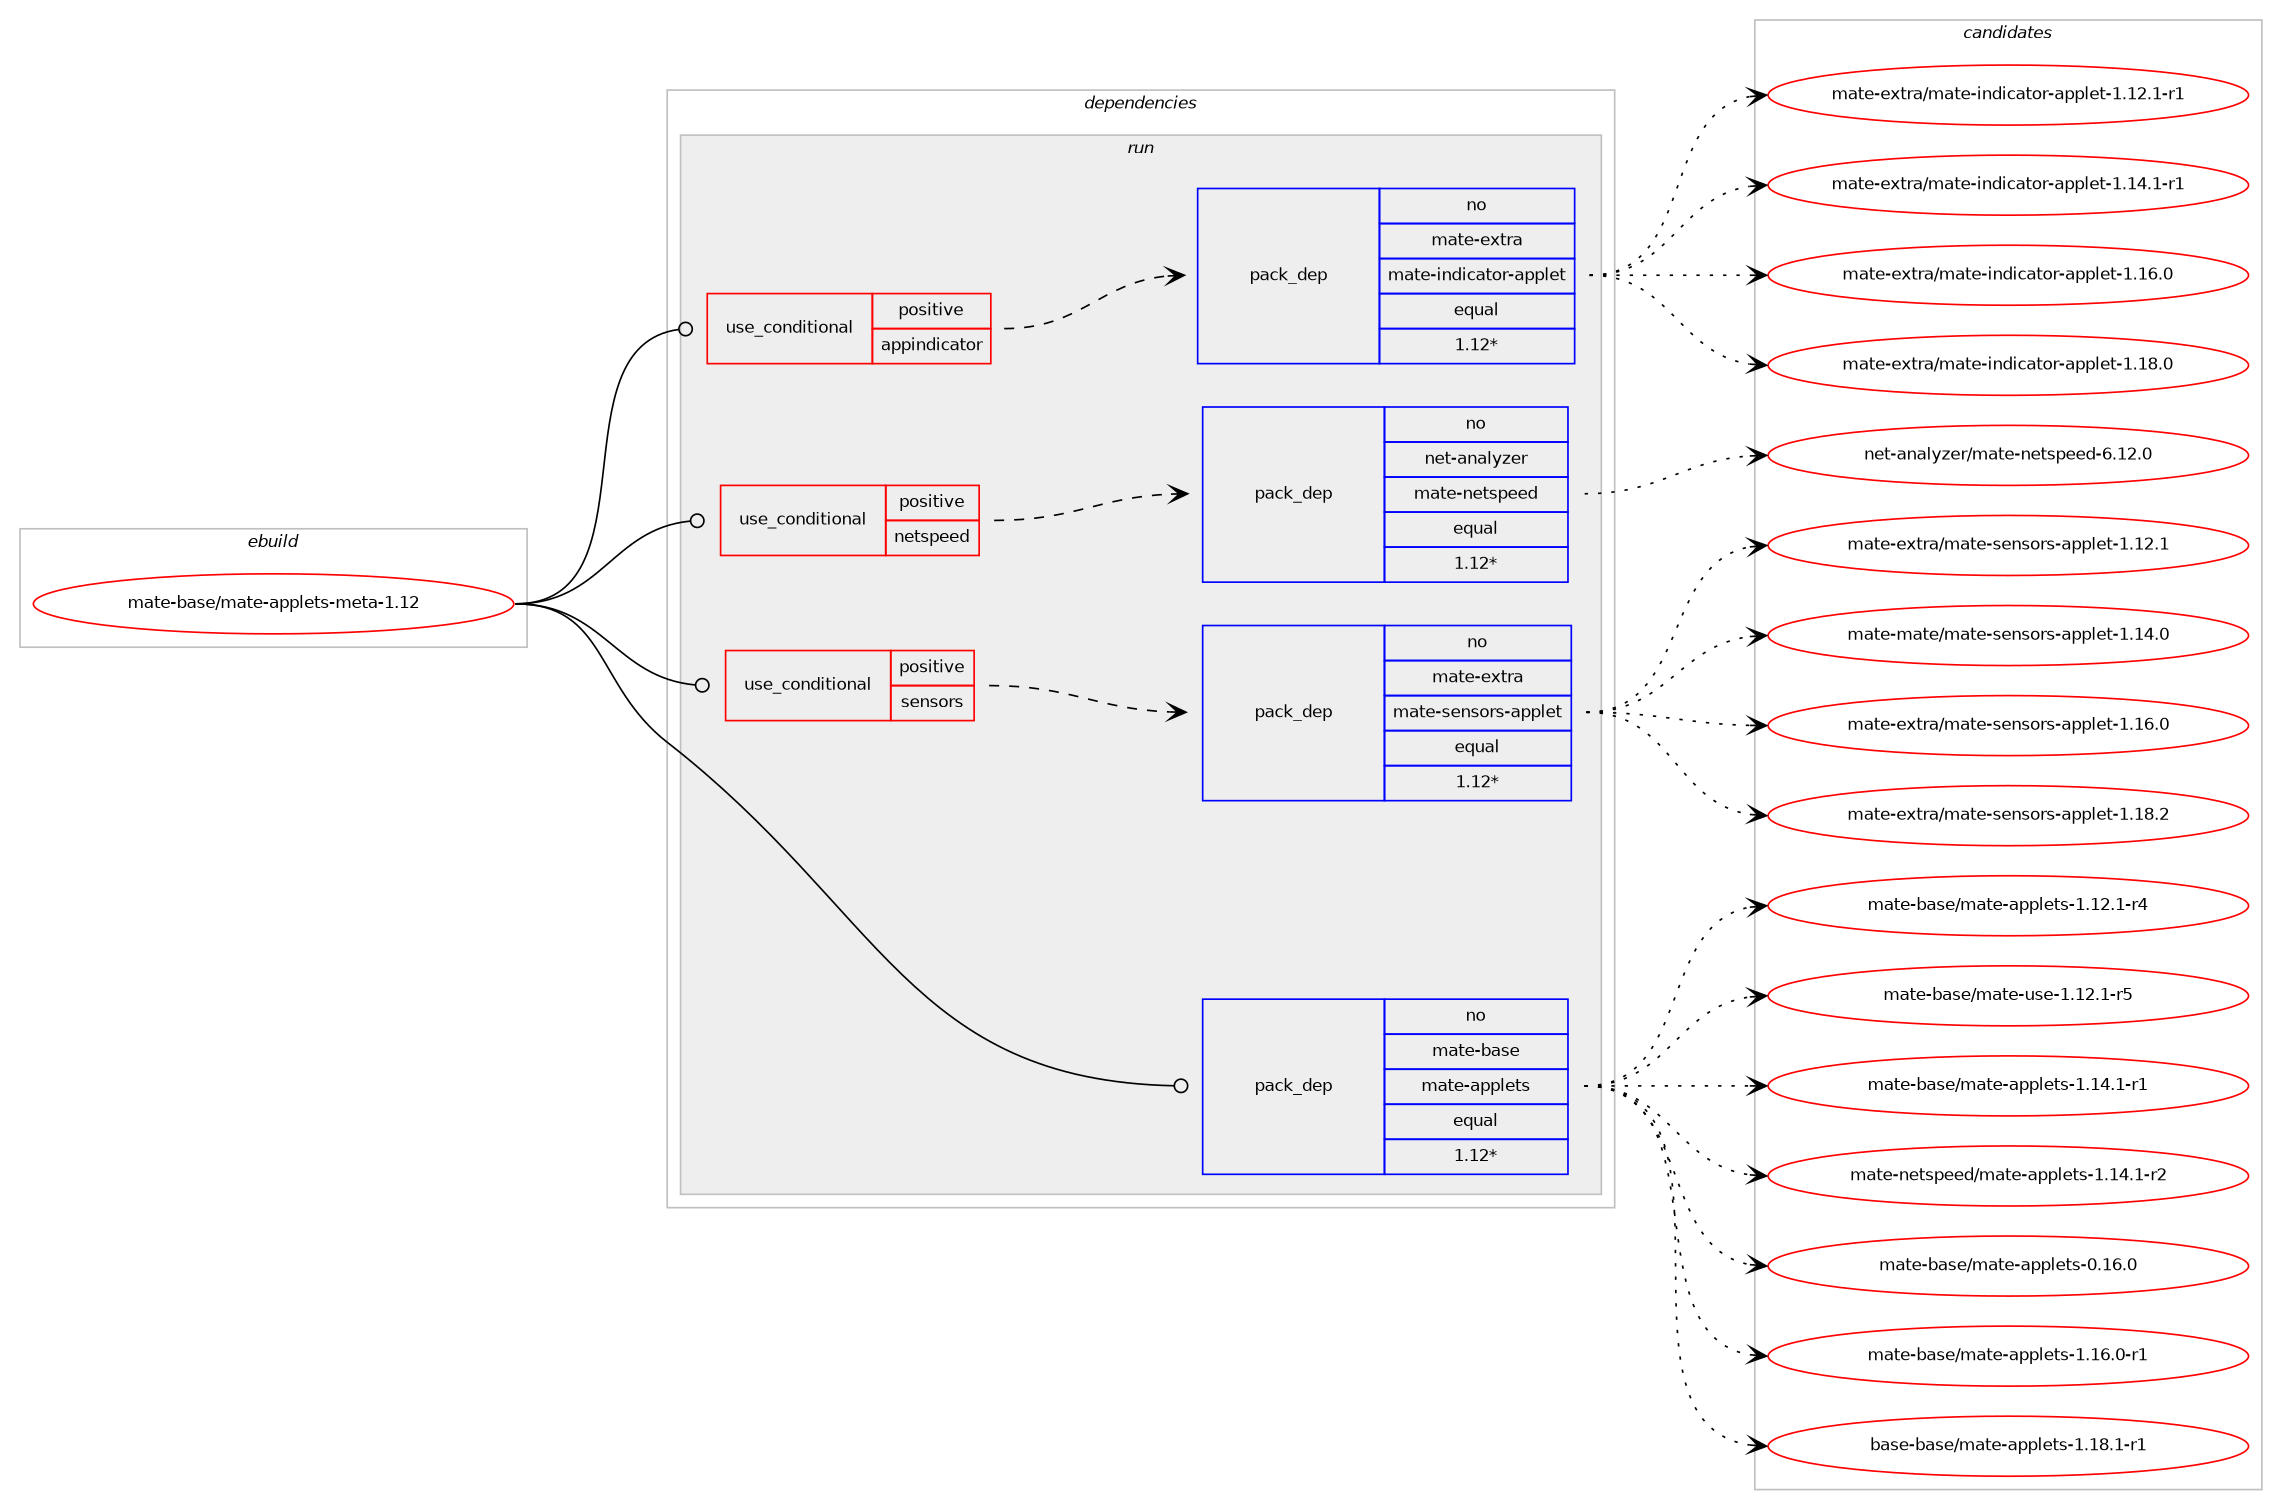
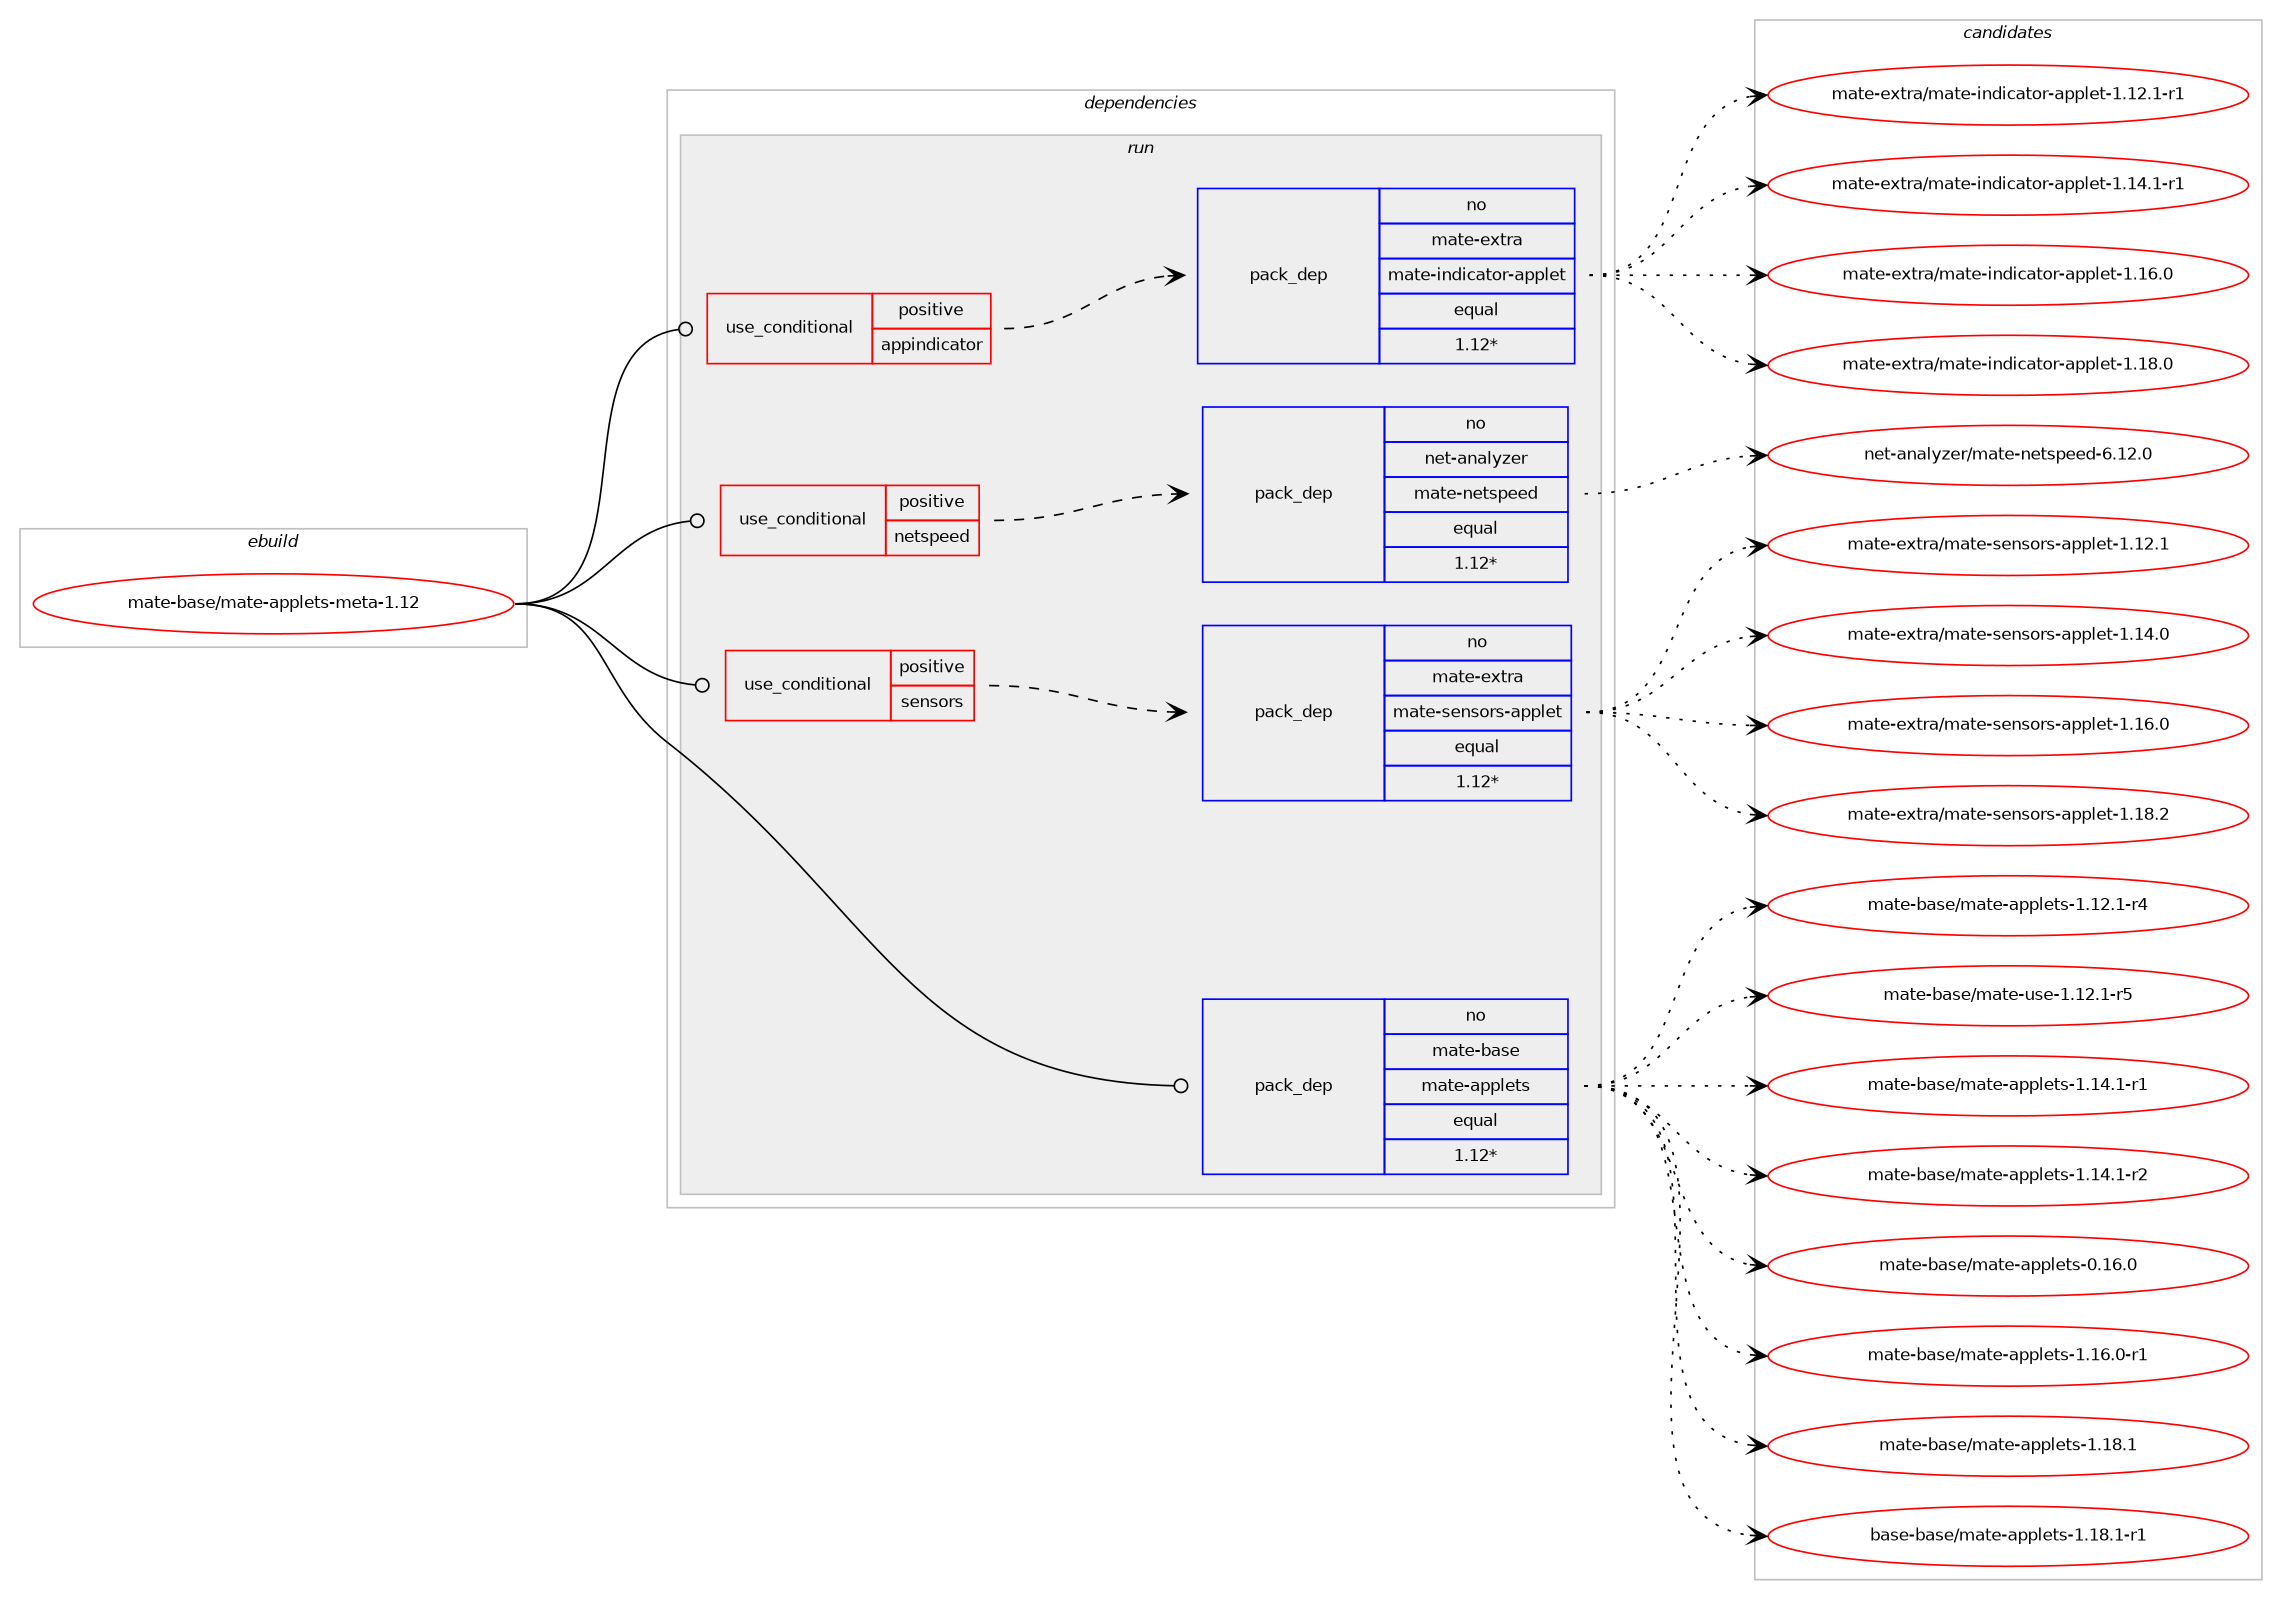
(2008, 636) -> (2008, 636)
(2008, 1176) -> (2008, 1176)
none -> (2008, 1446)
